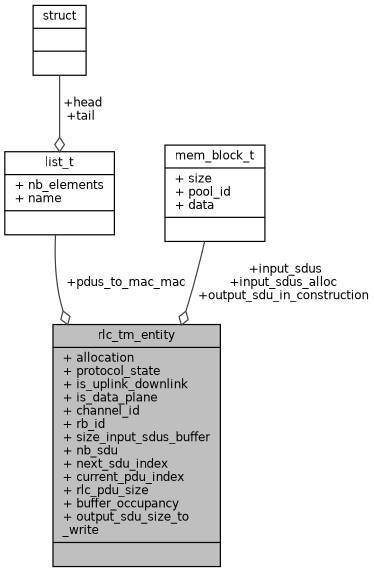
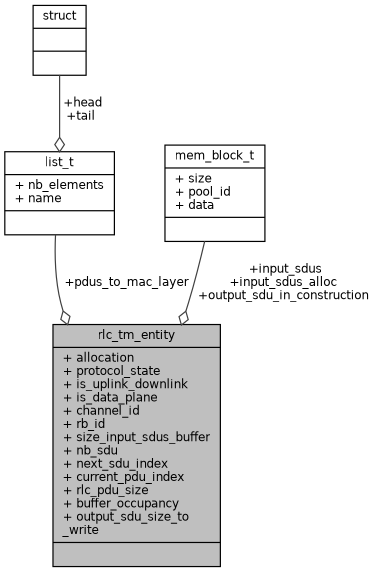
(125, 283) -> (125, 283)
